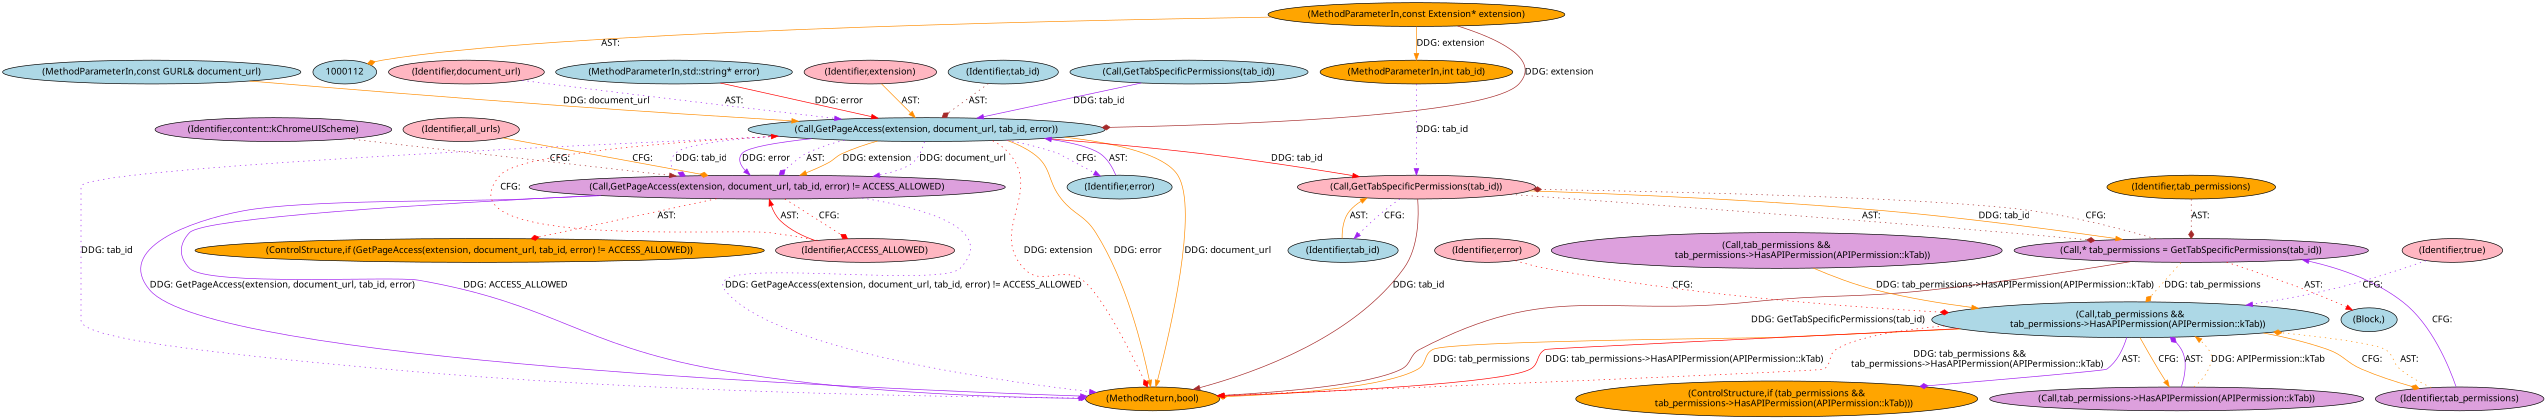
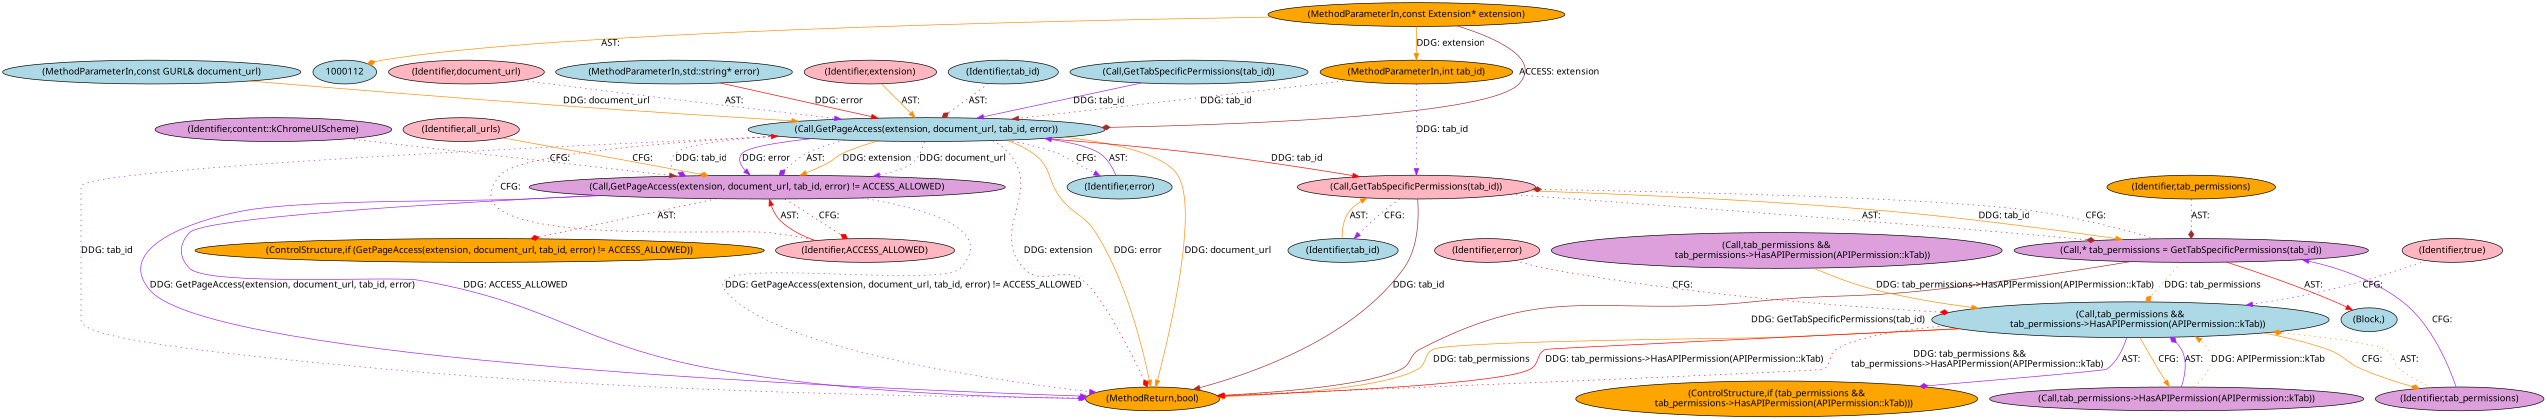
(1560, 72) -> (1560, 72)
none -> (1184, 99)
(2287, 283) -> (2287, 283)
